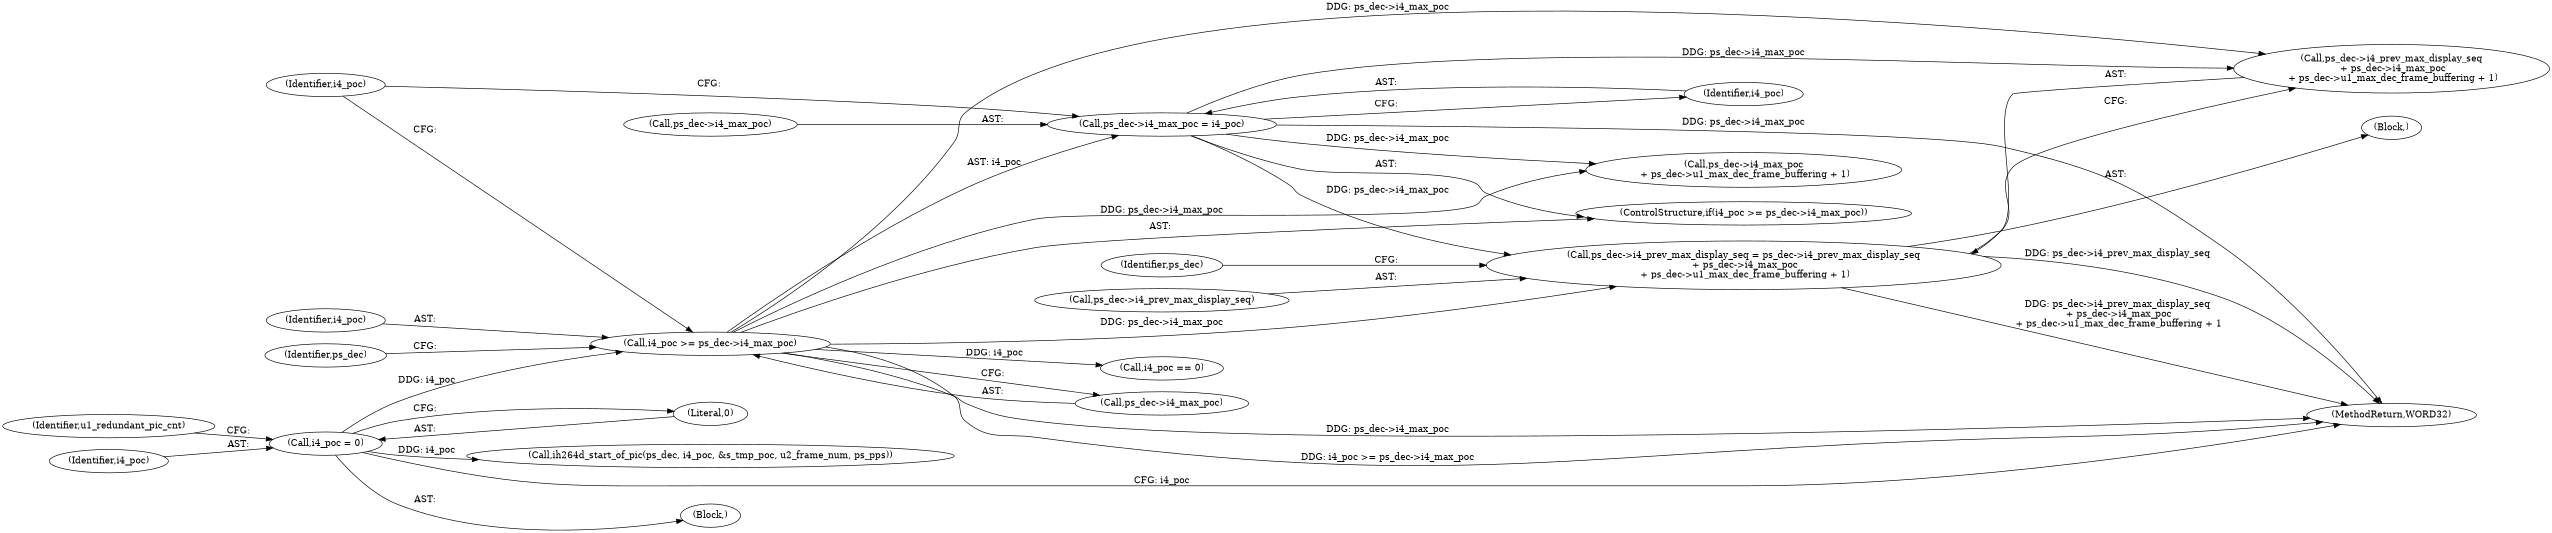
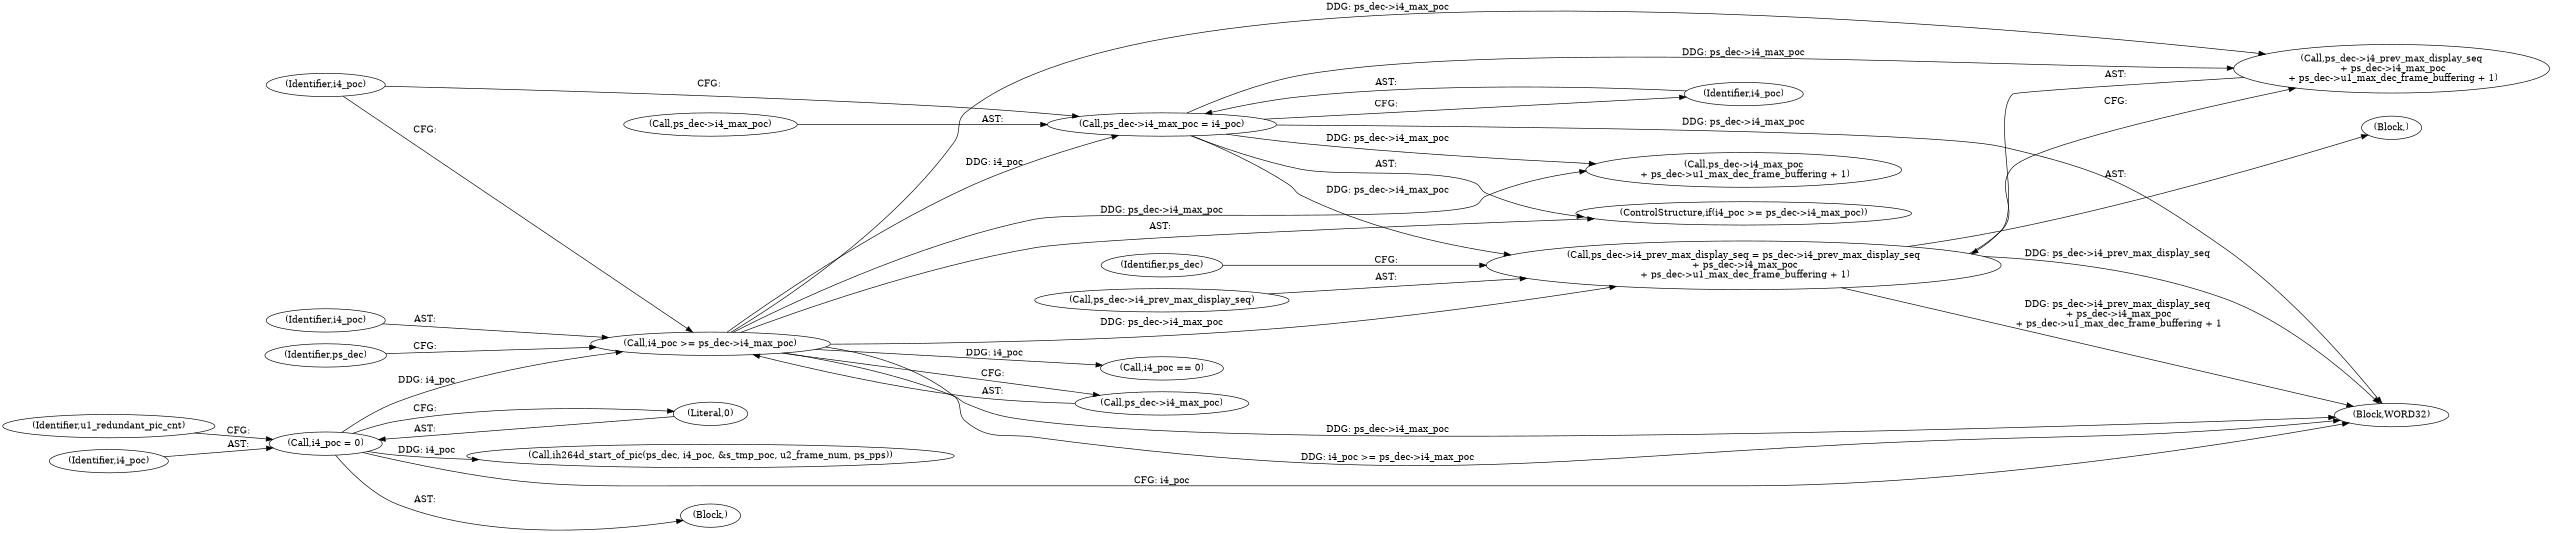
(994, 162) -> (994, 162)
(2392, 415) -> (2392, 415)
